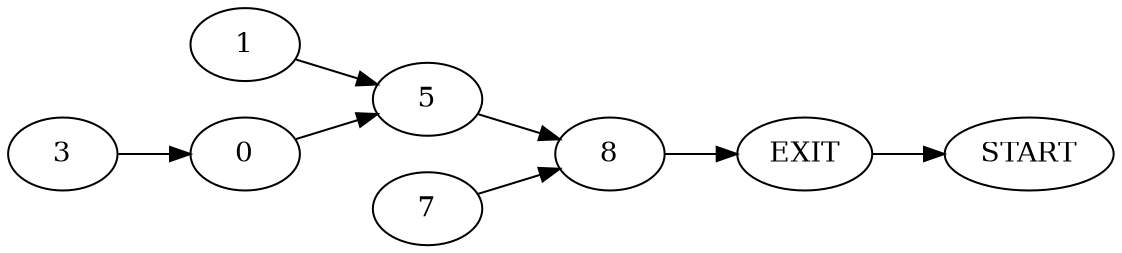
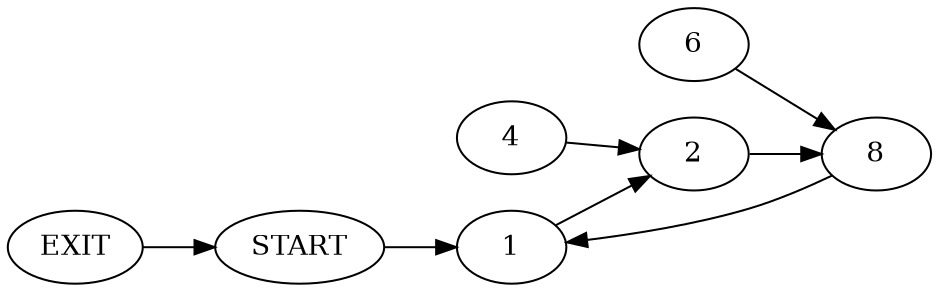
(428, 99) -> (694, 154)
(63, 154) -> none
(245, 154) -> (512, 138)
(691, 154) -> (712, 218)
(428, 209) -> (694, 45)
none -> (410, 247)
